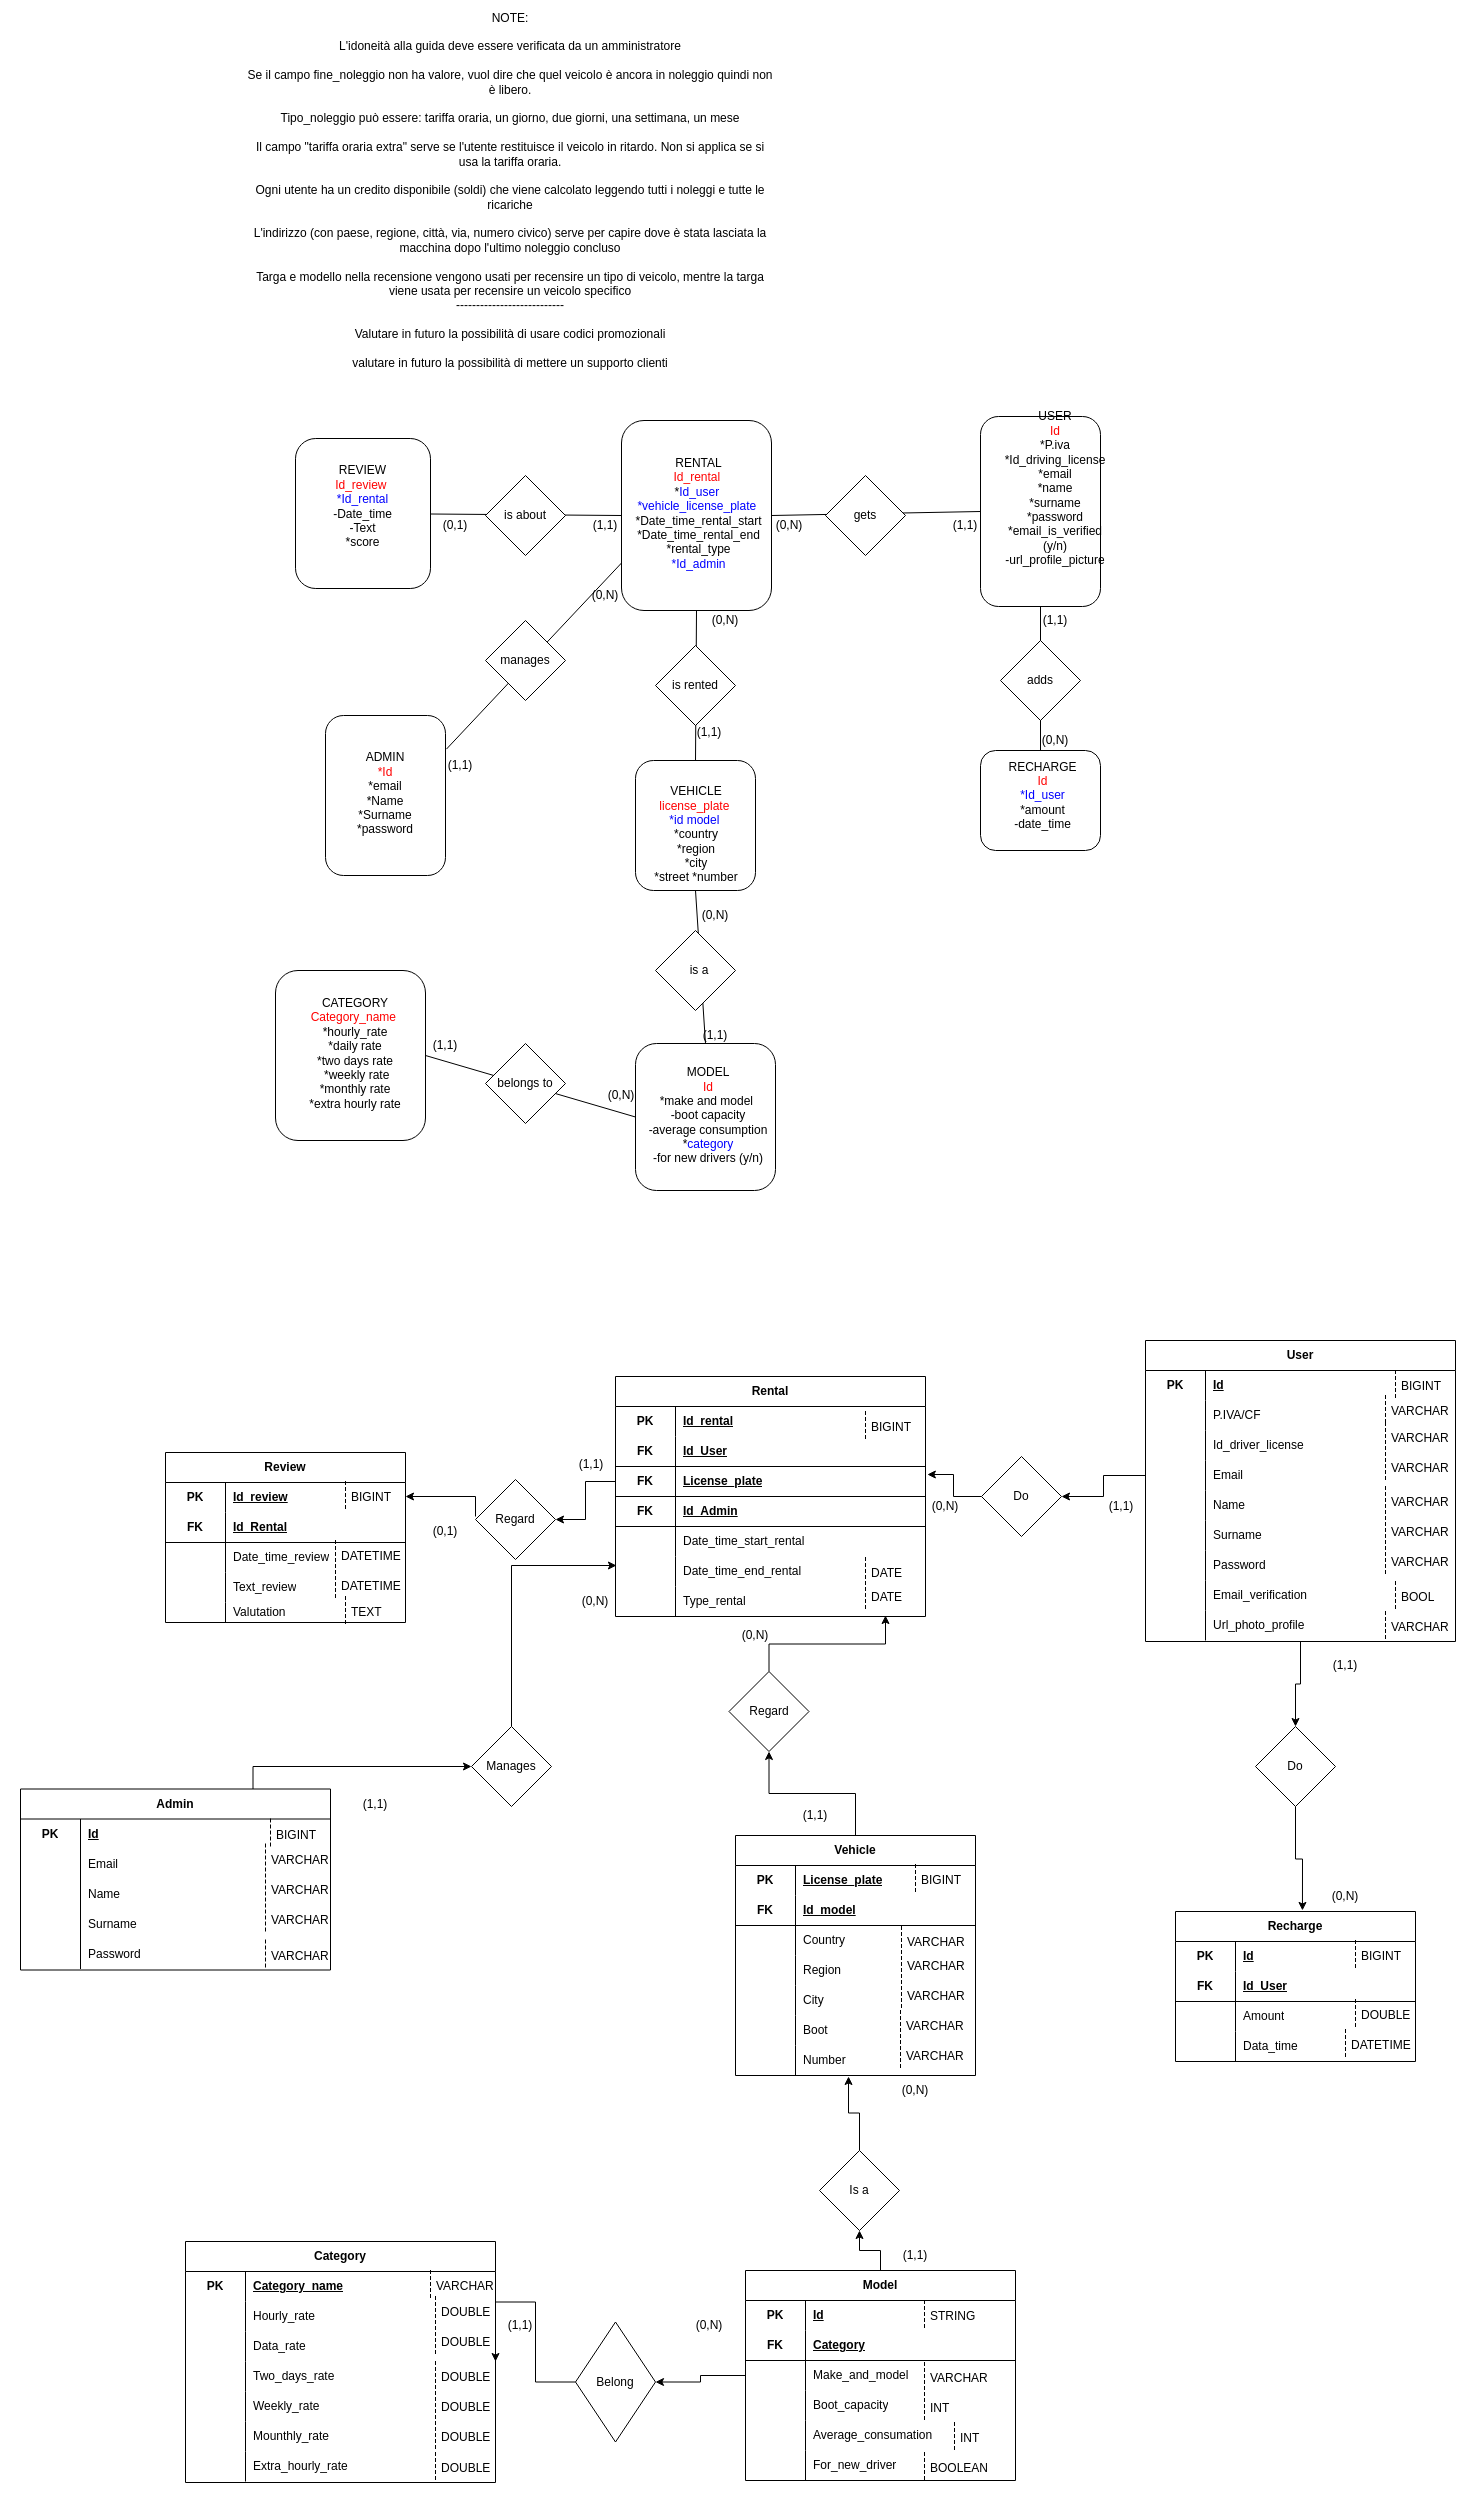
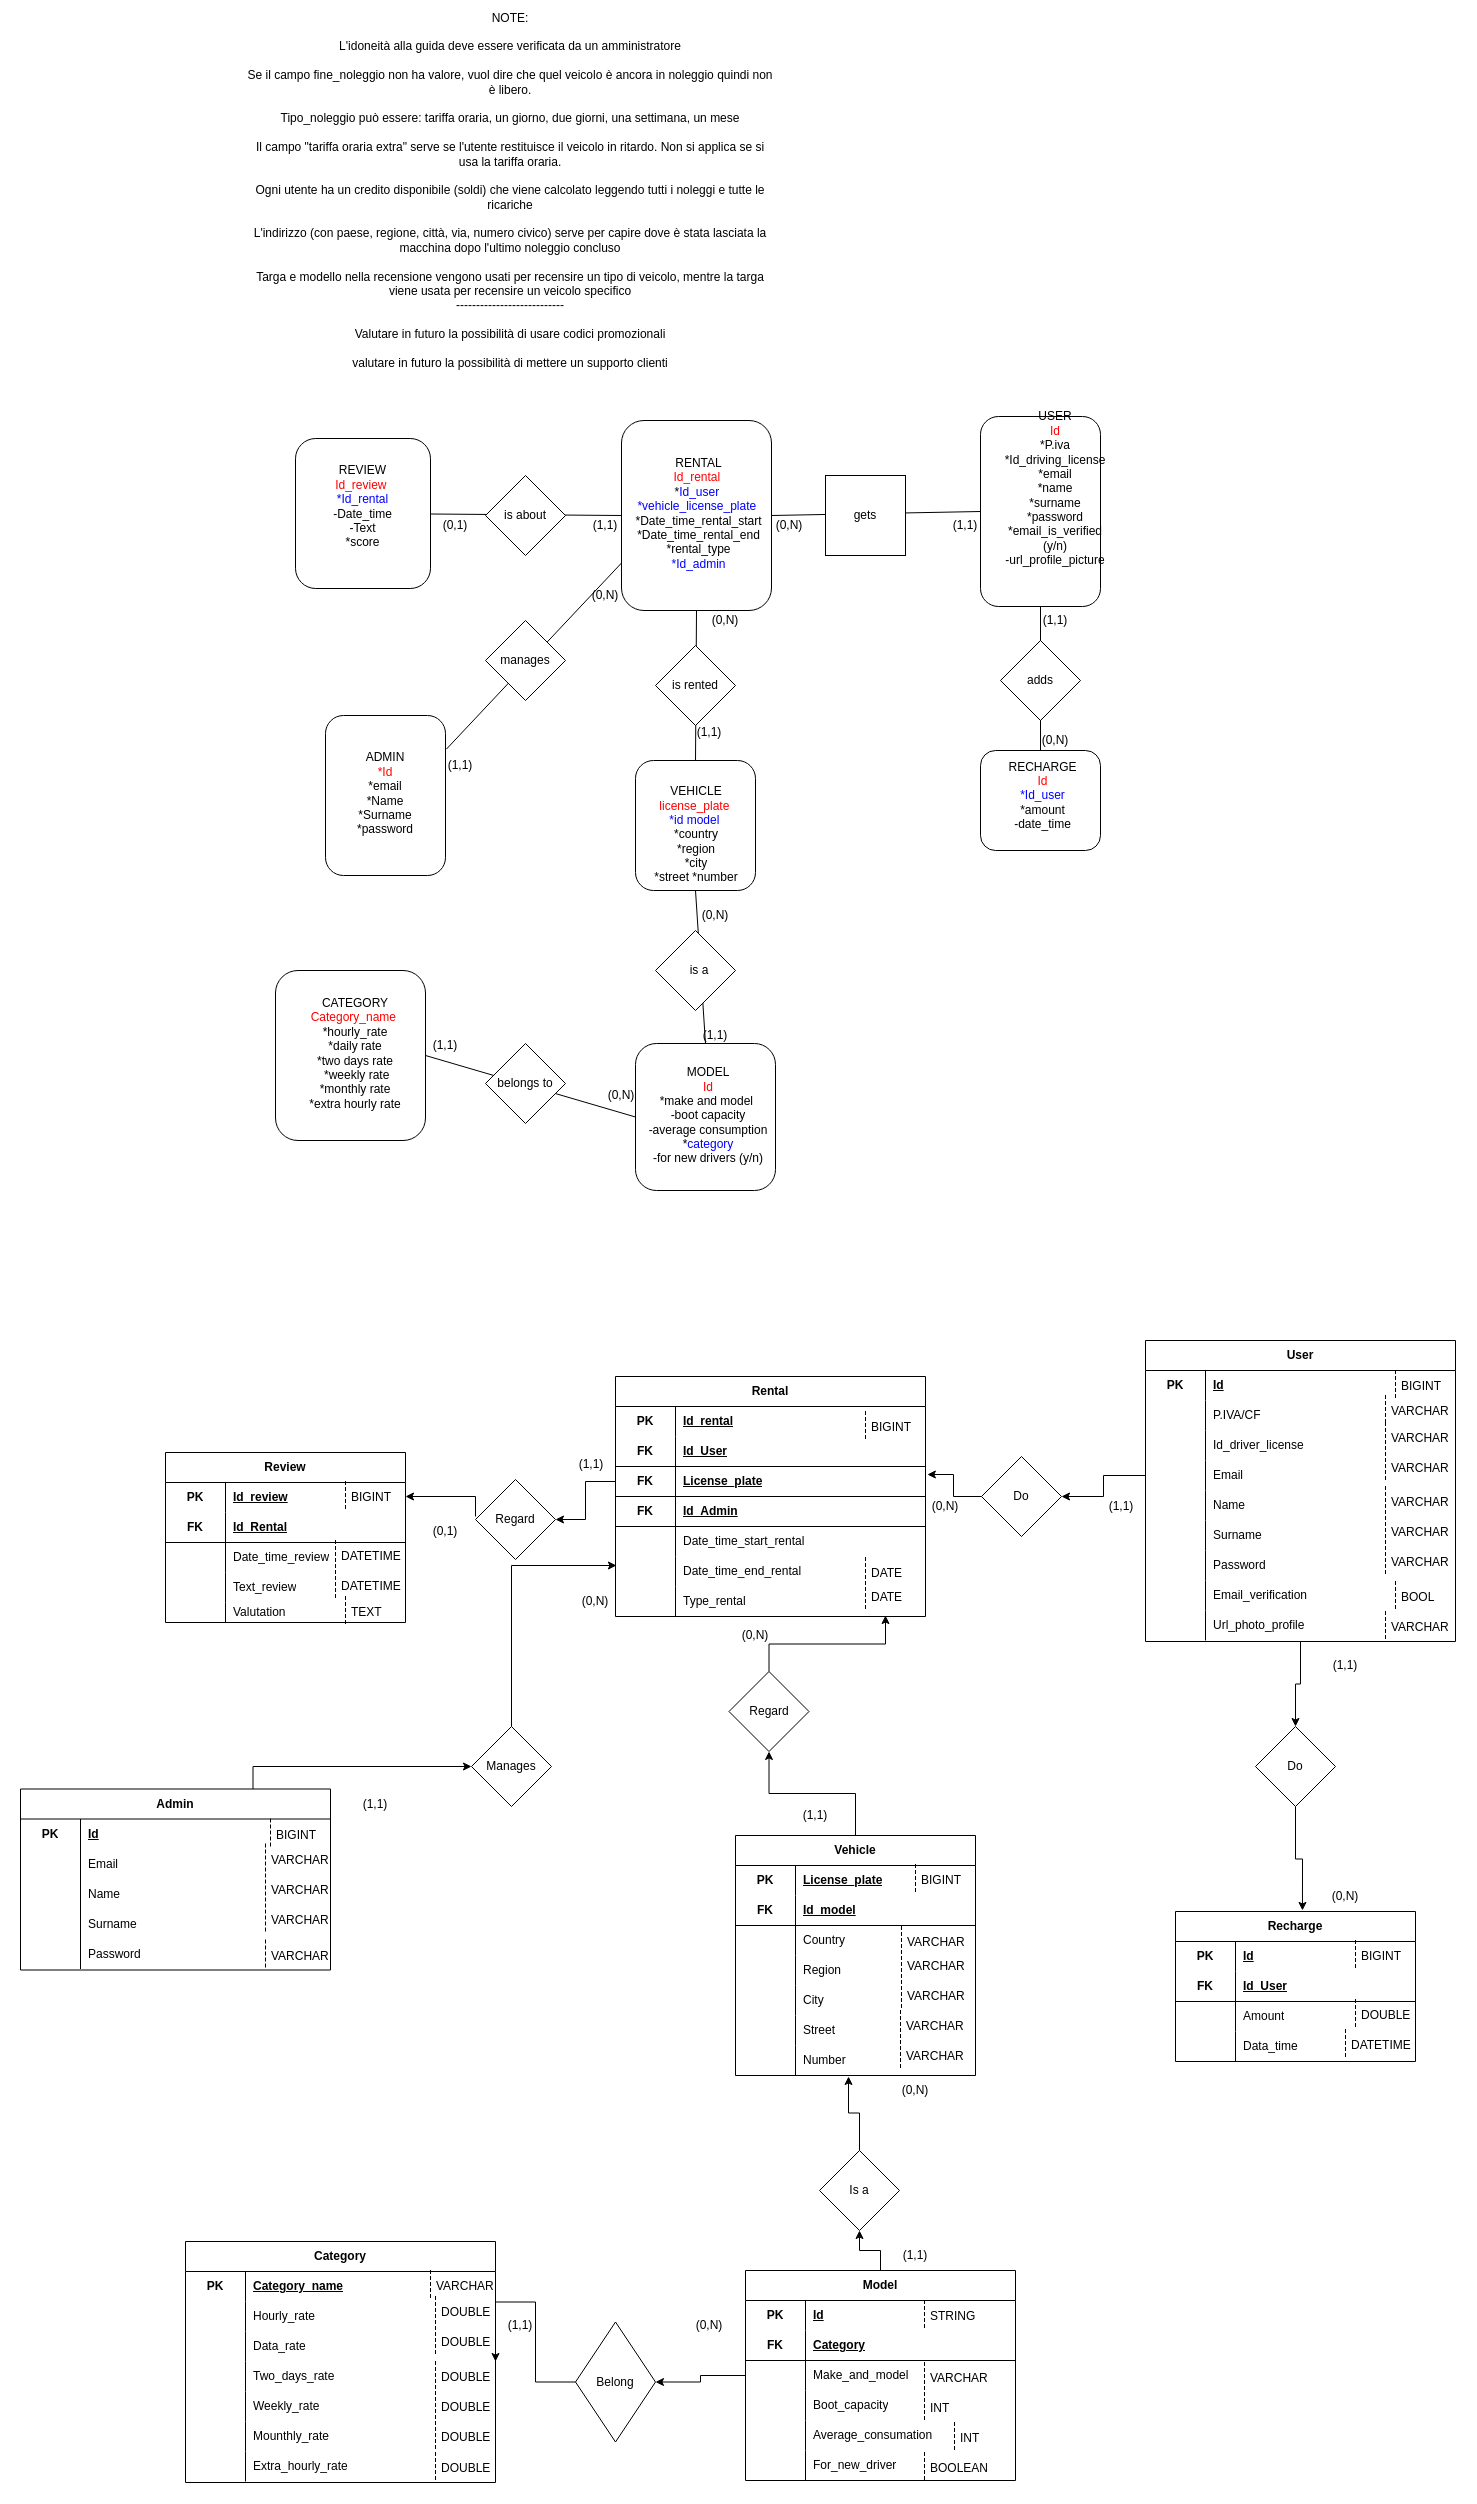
(866, 516) -> (866, 516)
(817, 2031) -> (824, 2031)
